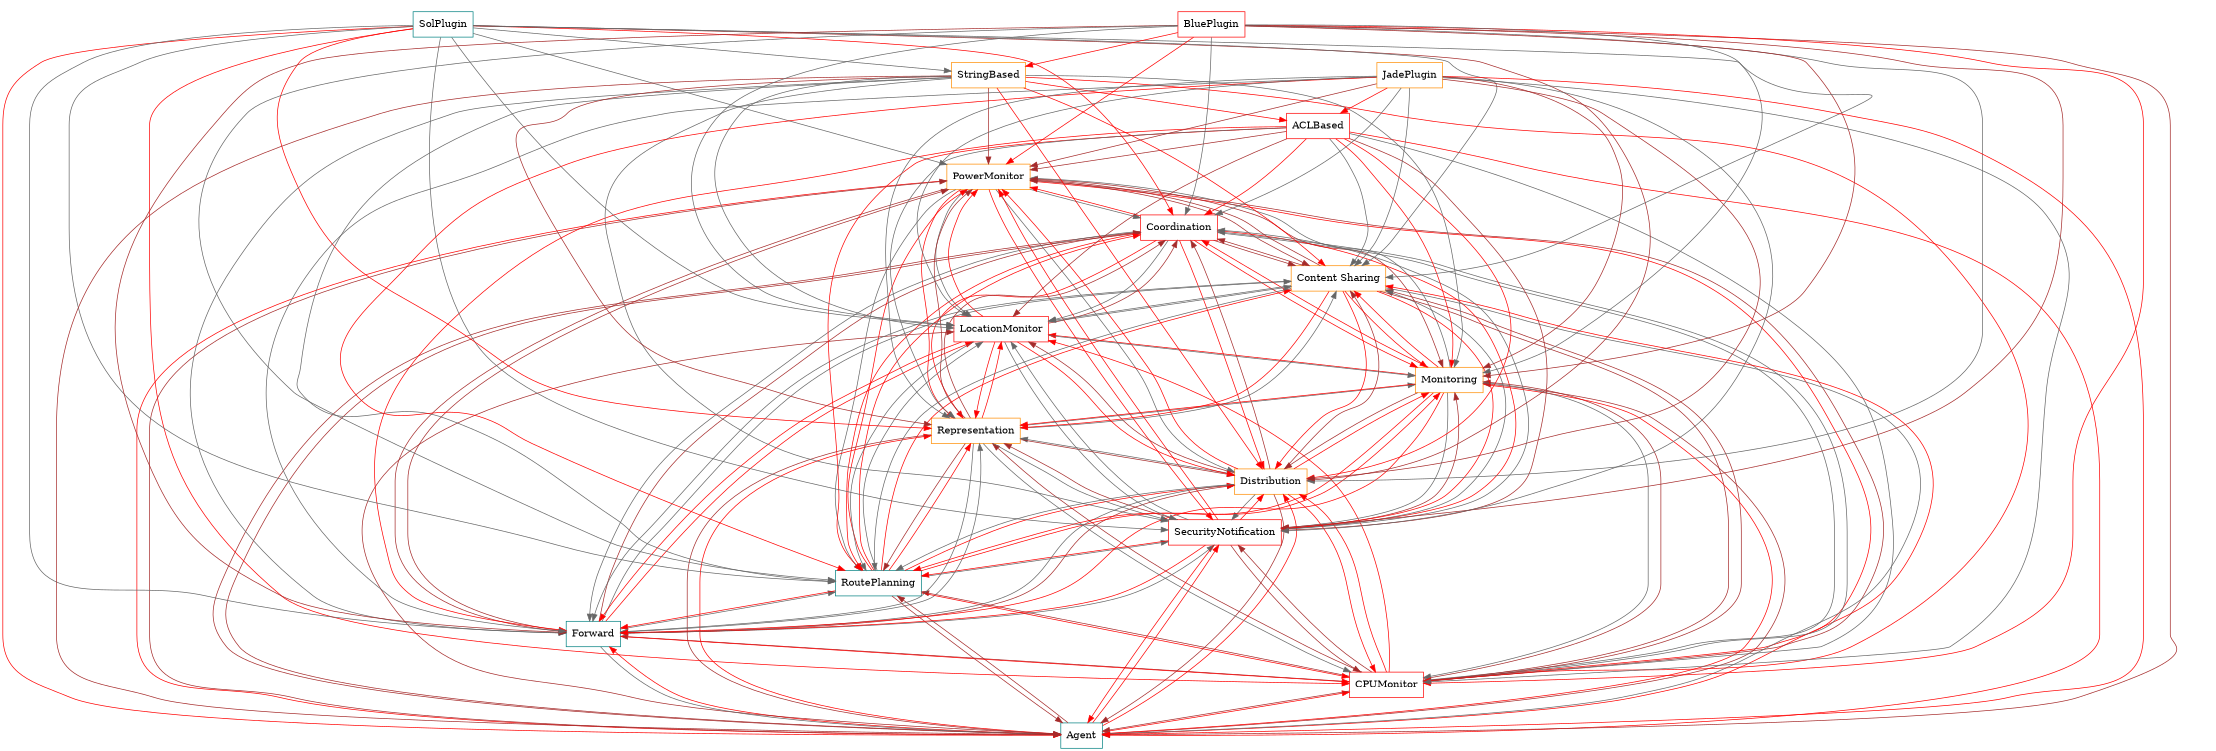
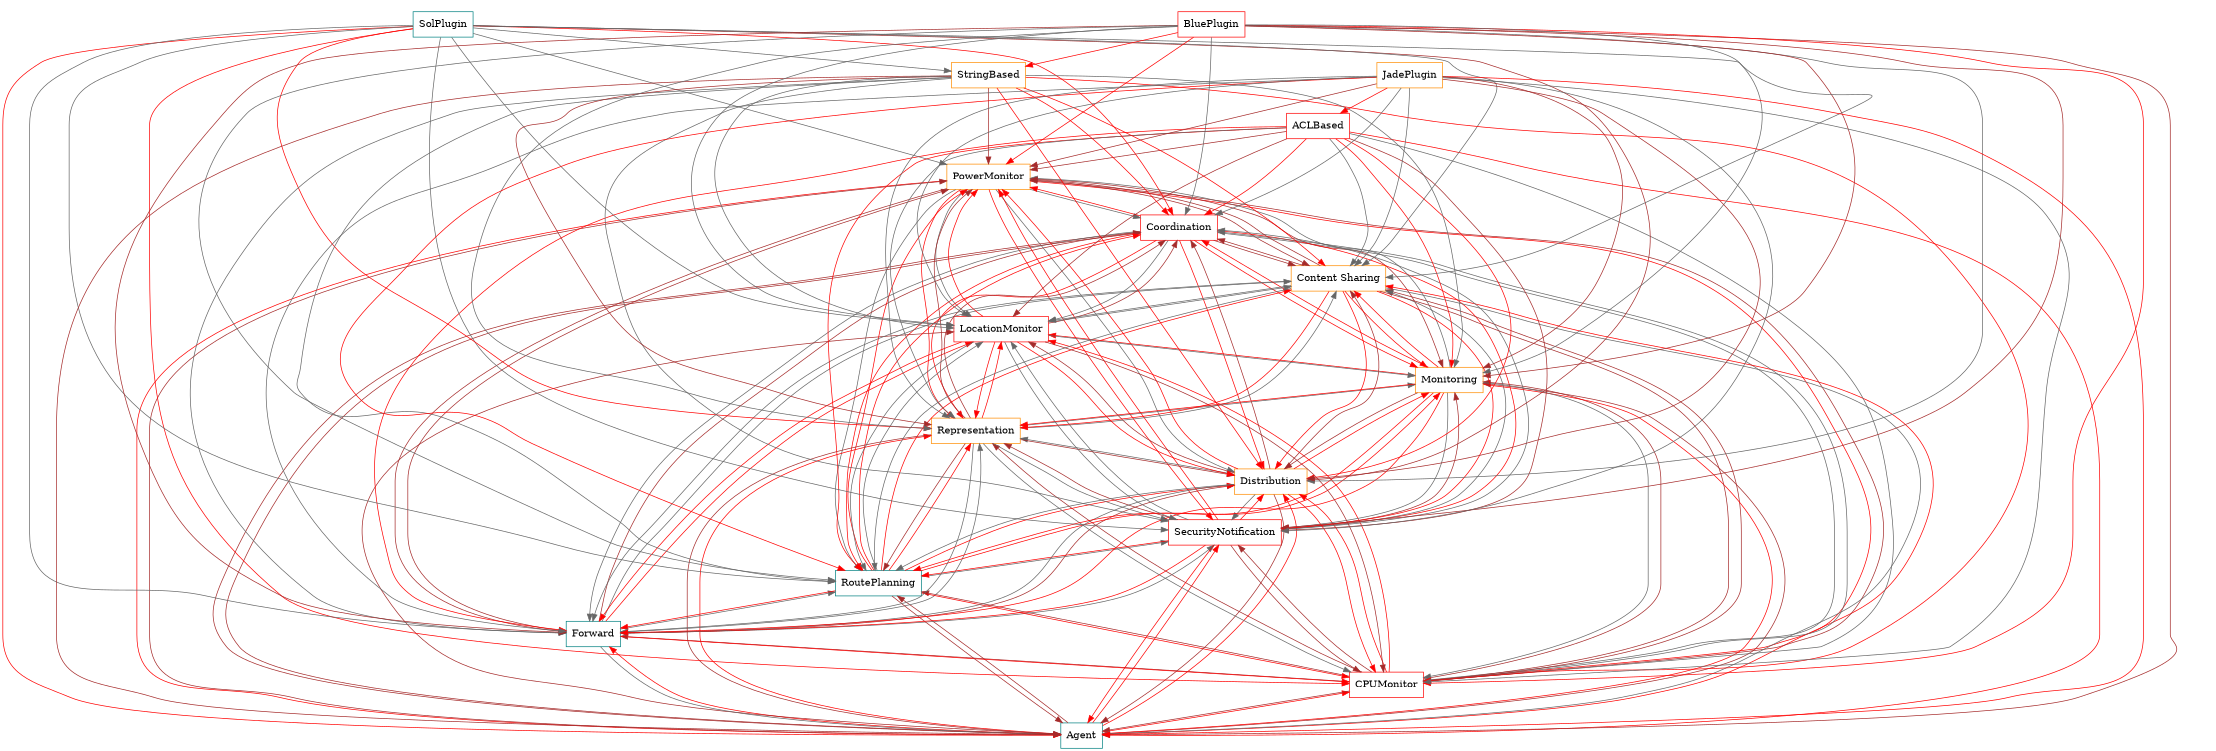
(1153, 101) -> (1099, 145)
none -> (565, 127)
none -> (1276, 445)
